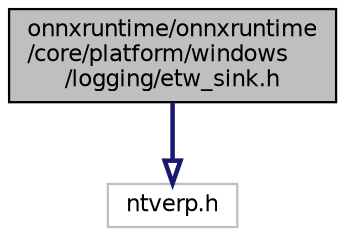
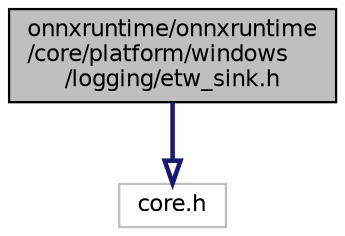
(173, 206) -> (173, 206)
